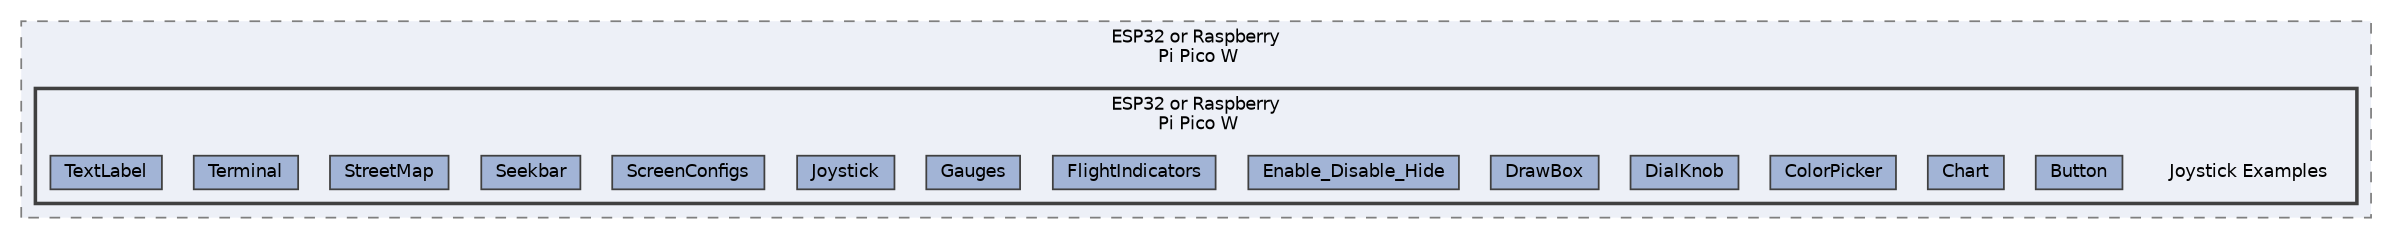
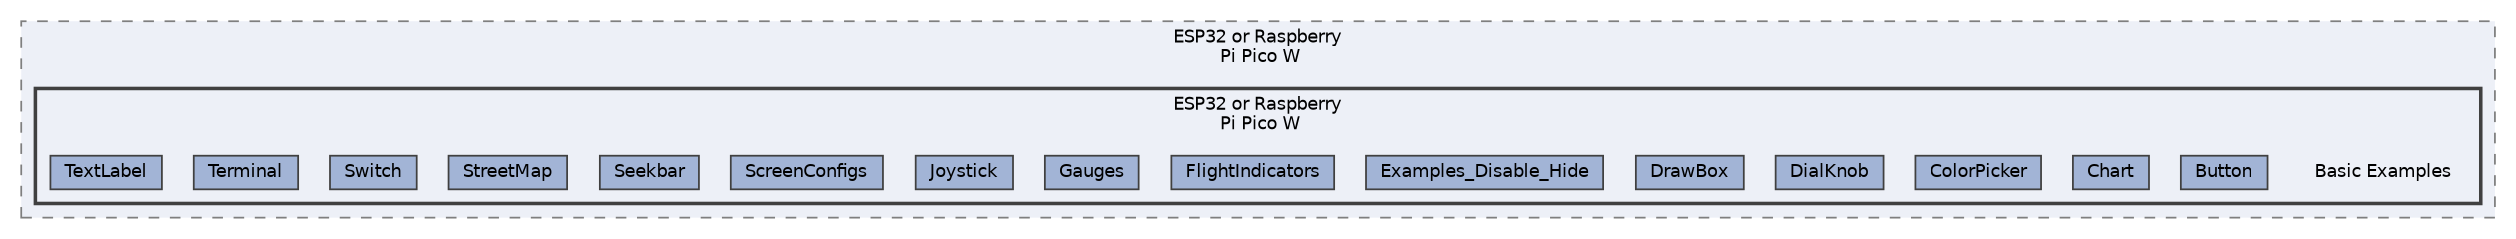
none -> (373, 173)
(1354, 173) -> (1485, 173)
(2249, 173) -> (2383, 173)
